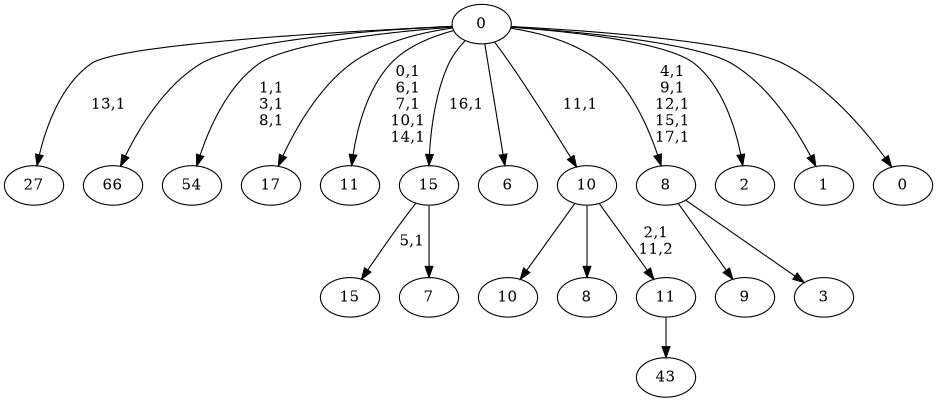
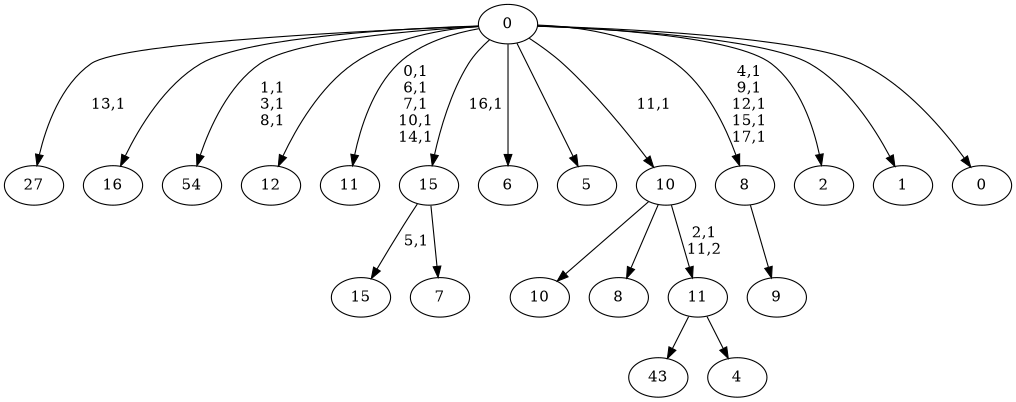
(113, 185) -> (113, 185)
(271, 185) -> (271, 185)
none -> (587, 185)
(824, 297) -> none
none -> (737, 377)
